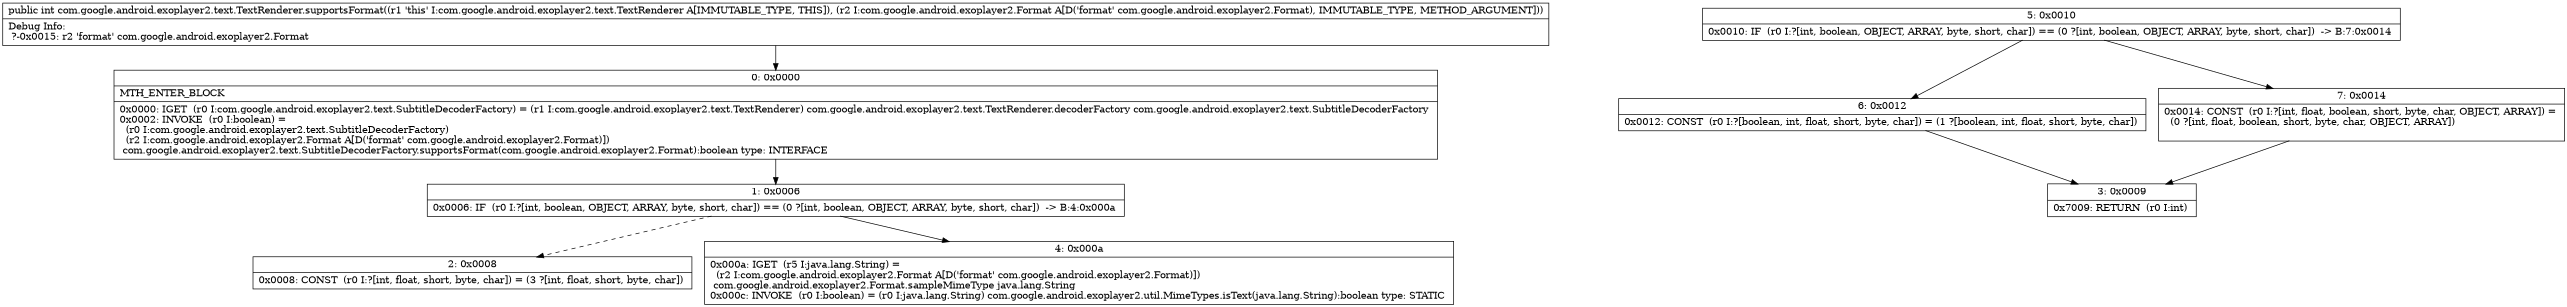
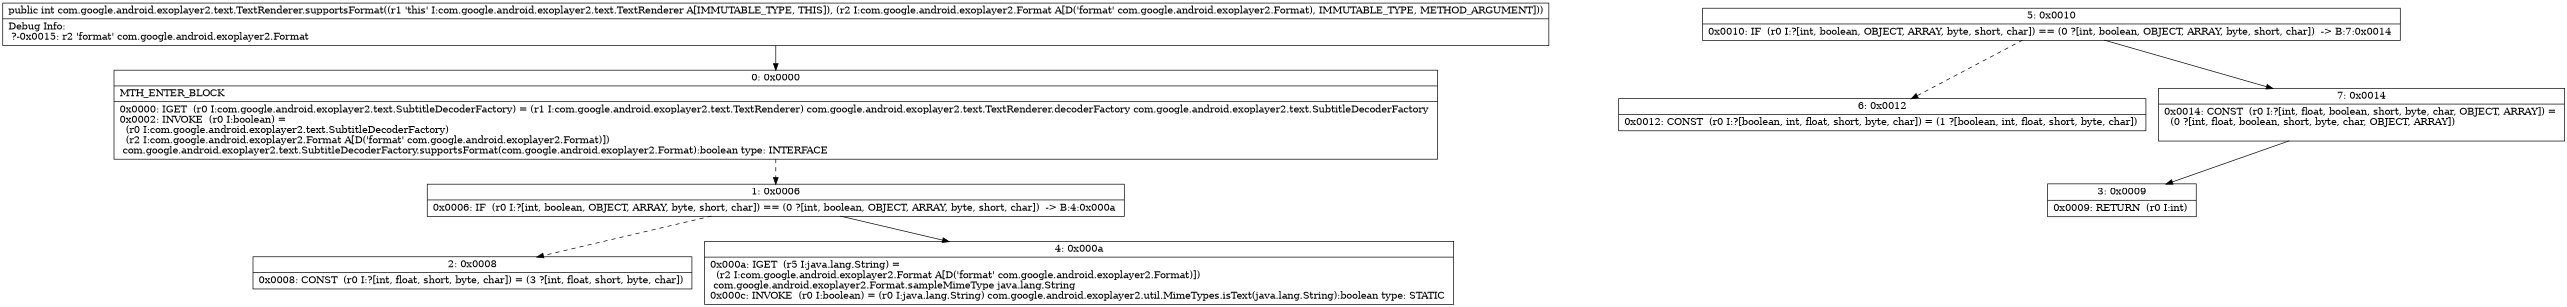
(1970, 68) -> (1970, 68)
(1998, 156) -> none
(776, 168) -> (776, 168)
(2122, 208) -> (2122, 208)
